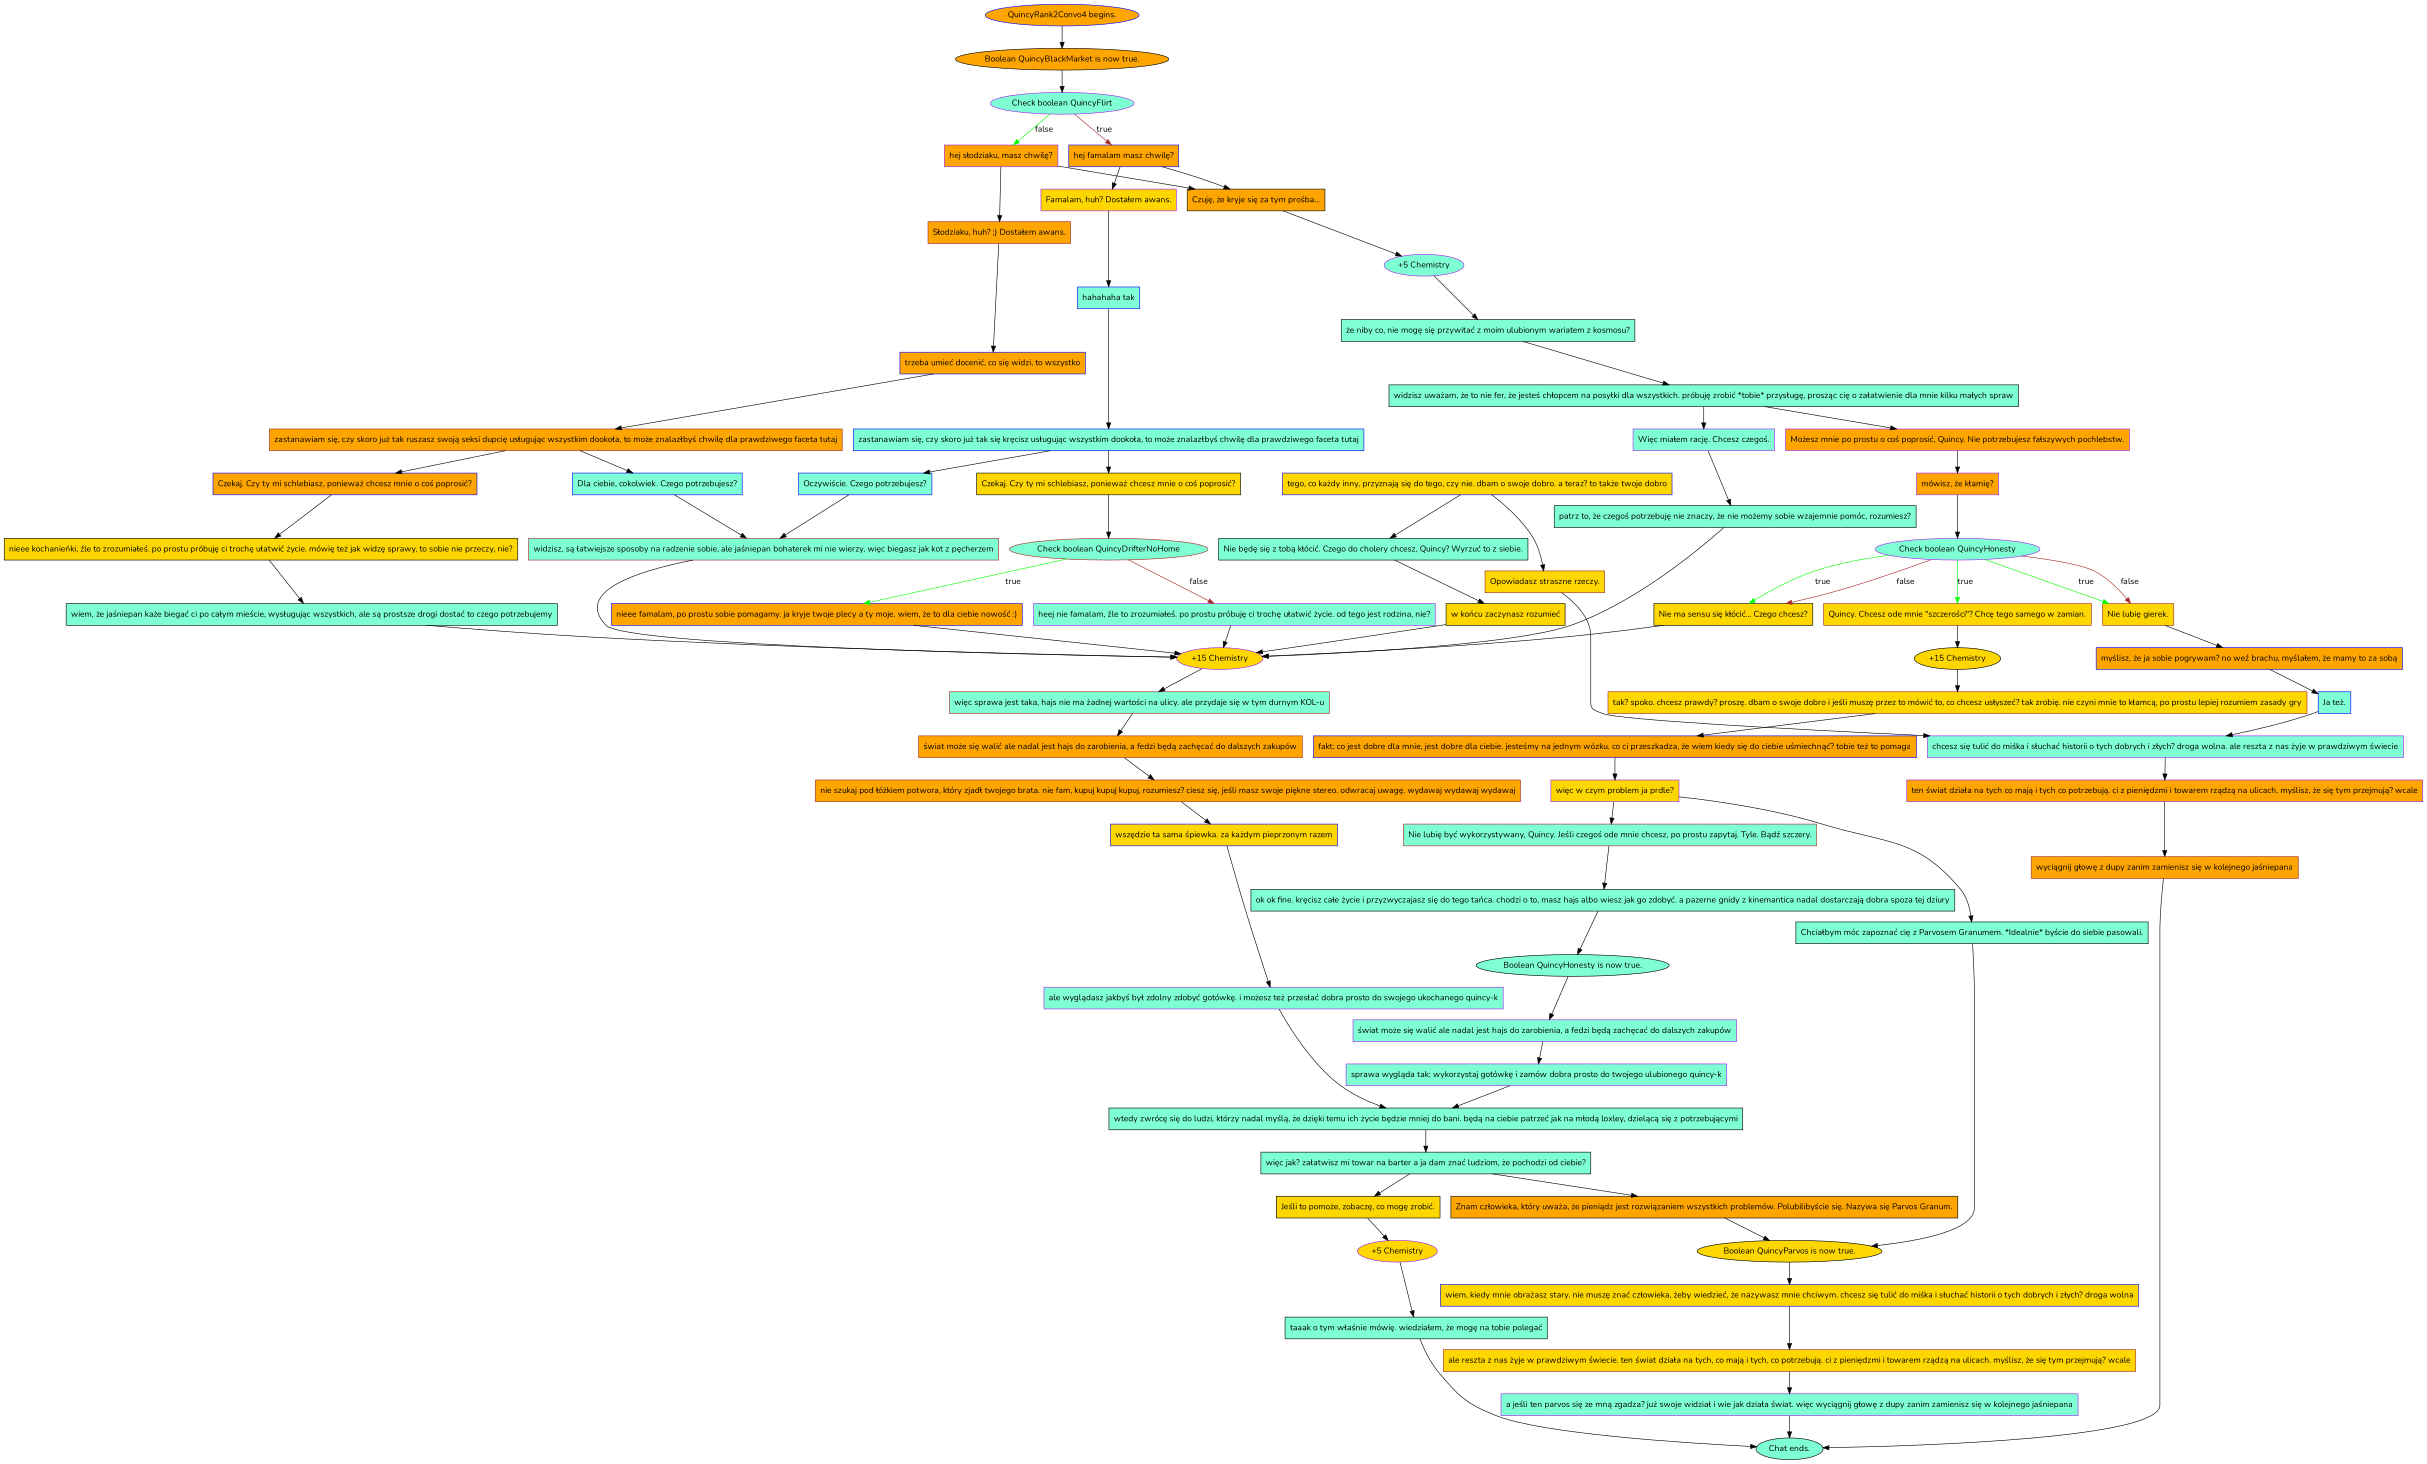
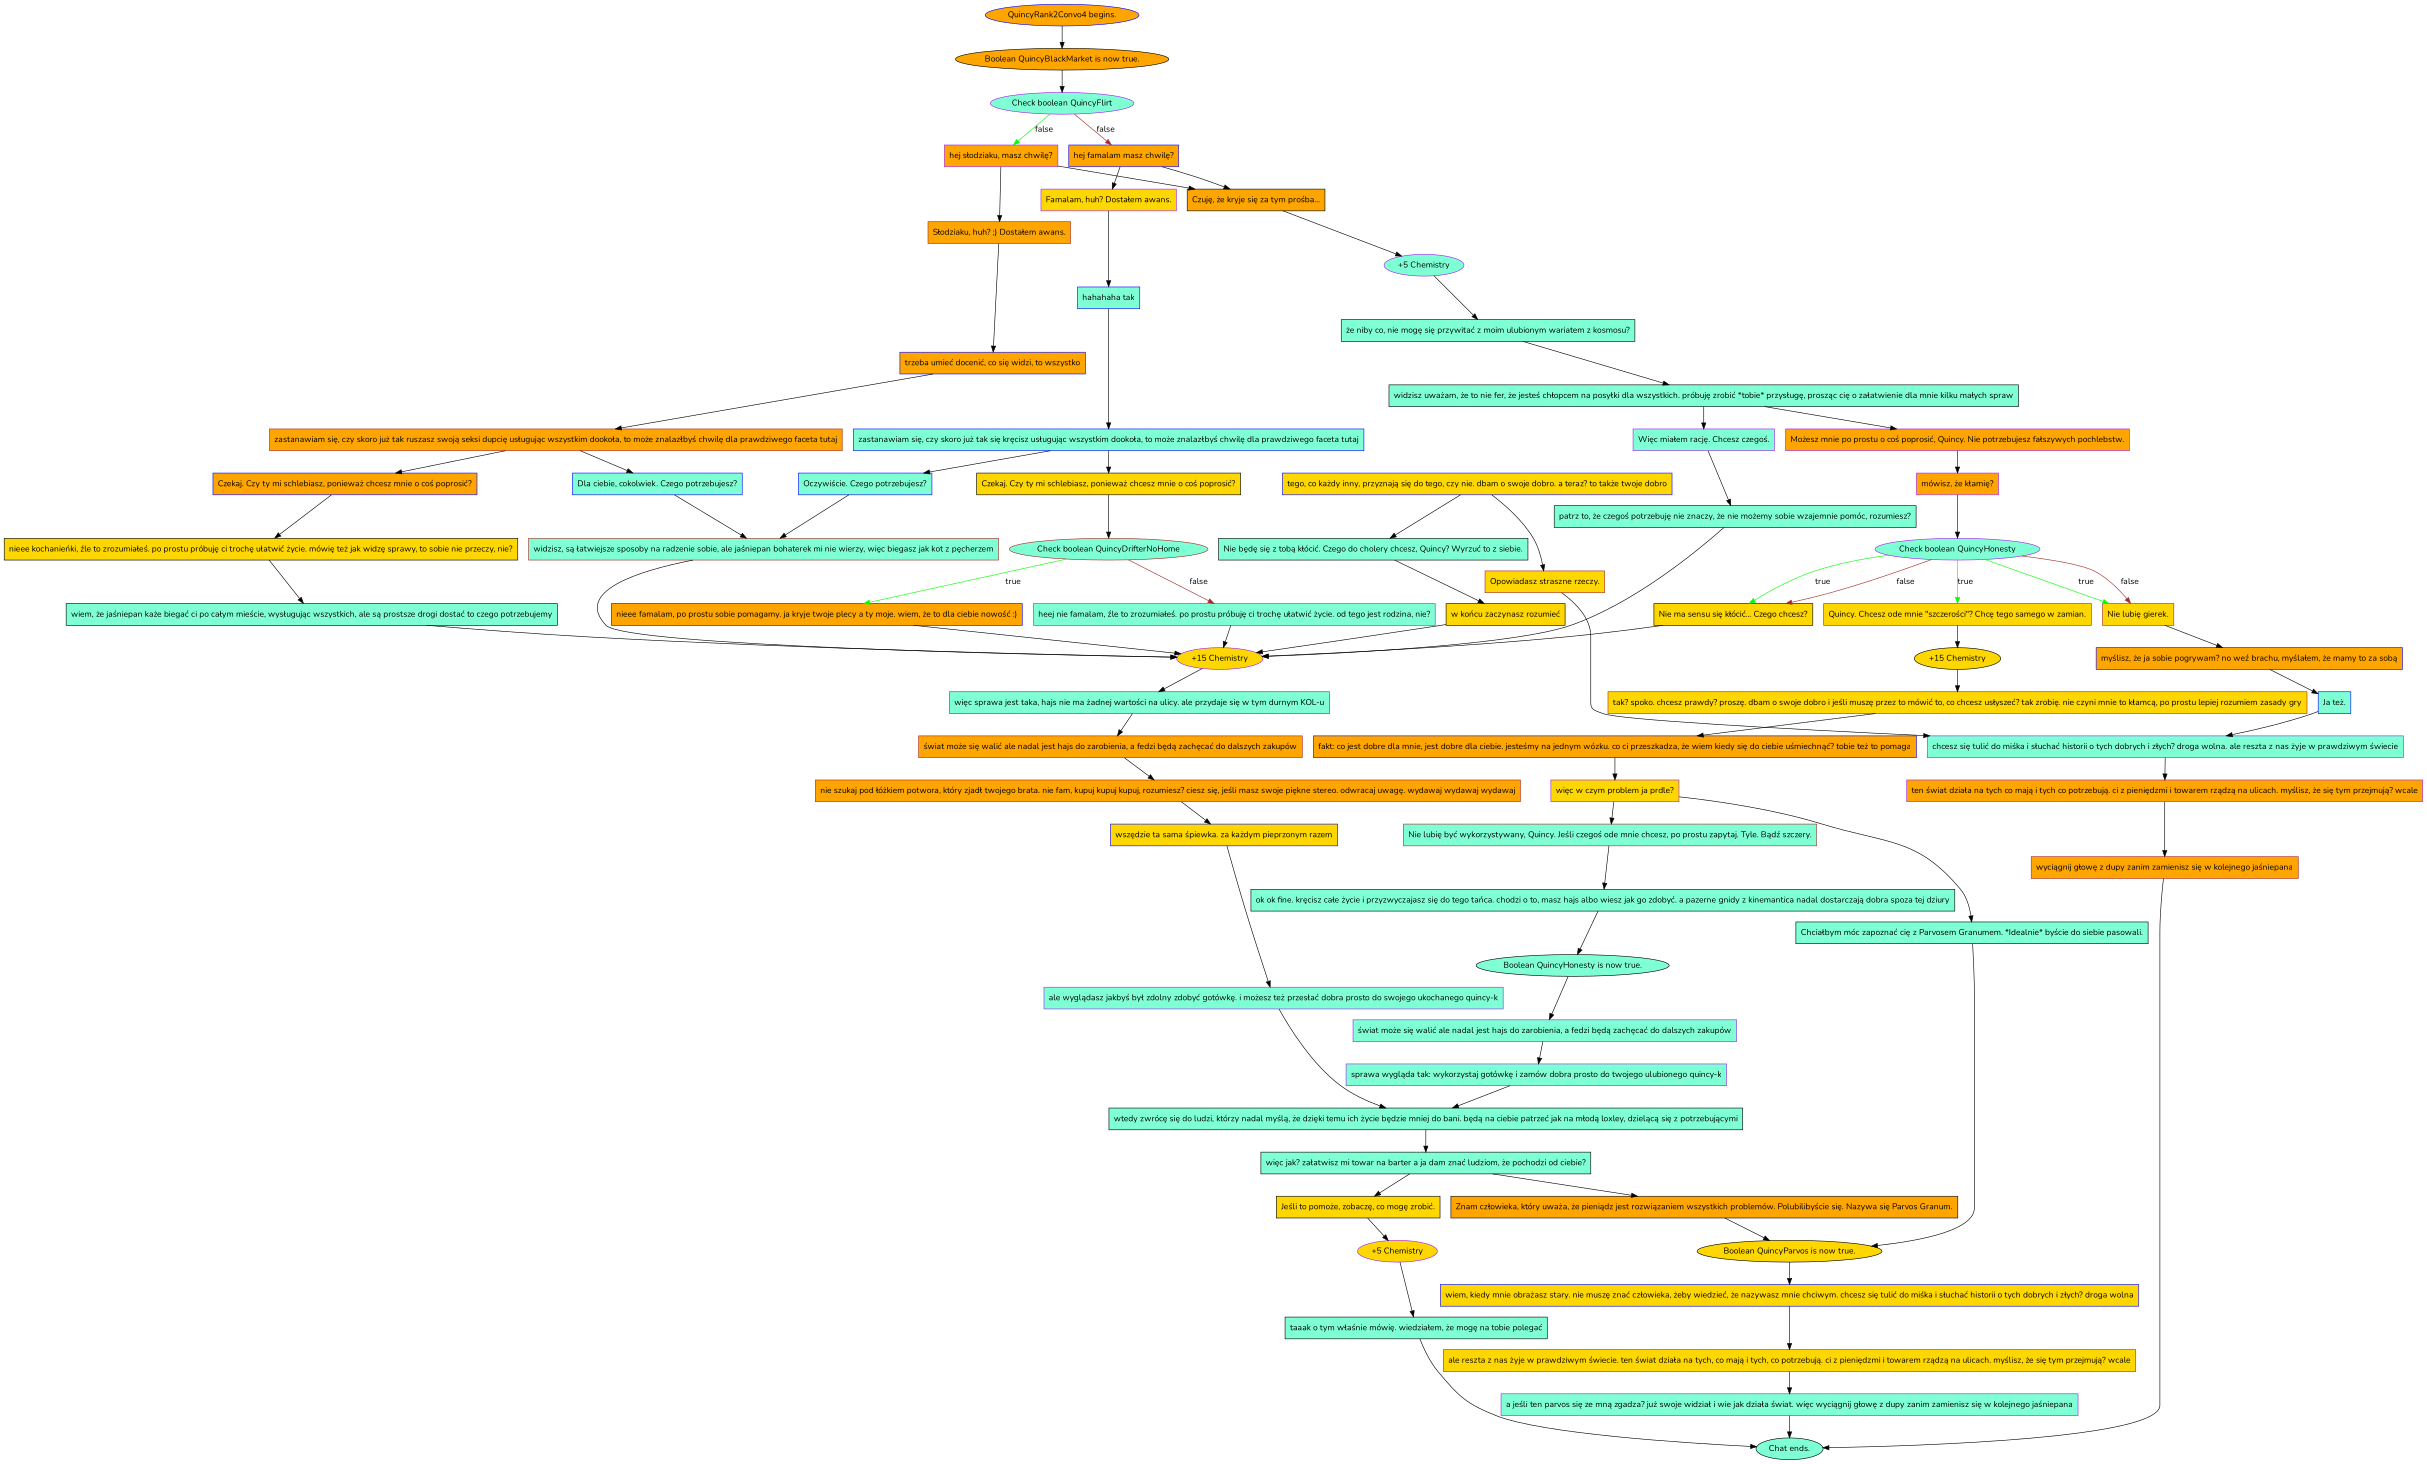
(1104, 130) -> (1106, 130)
